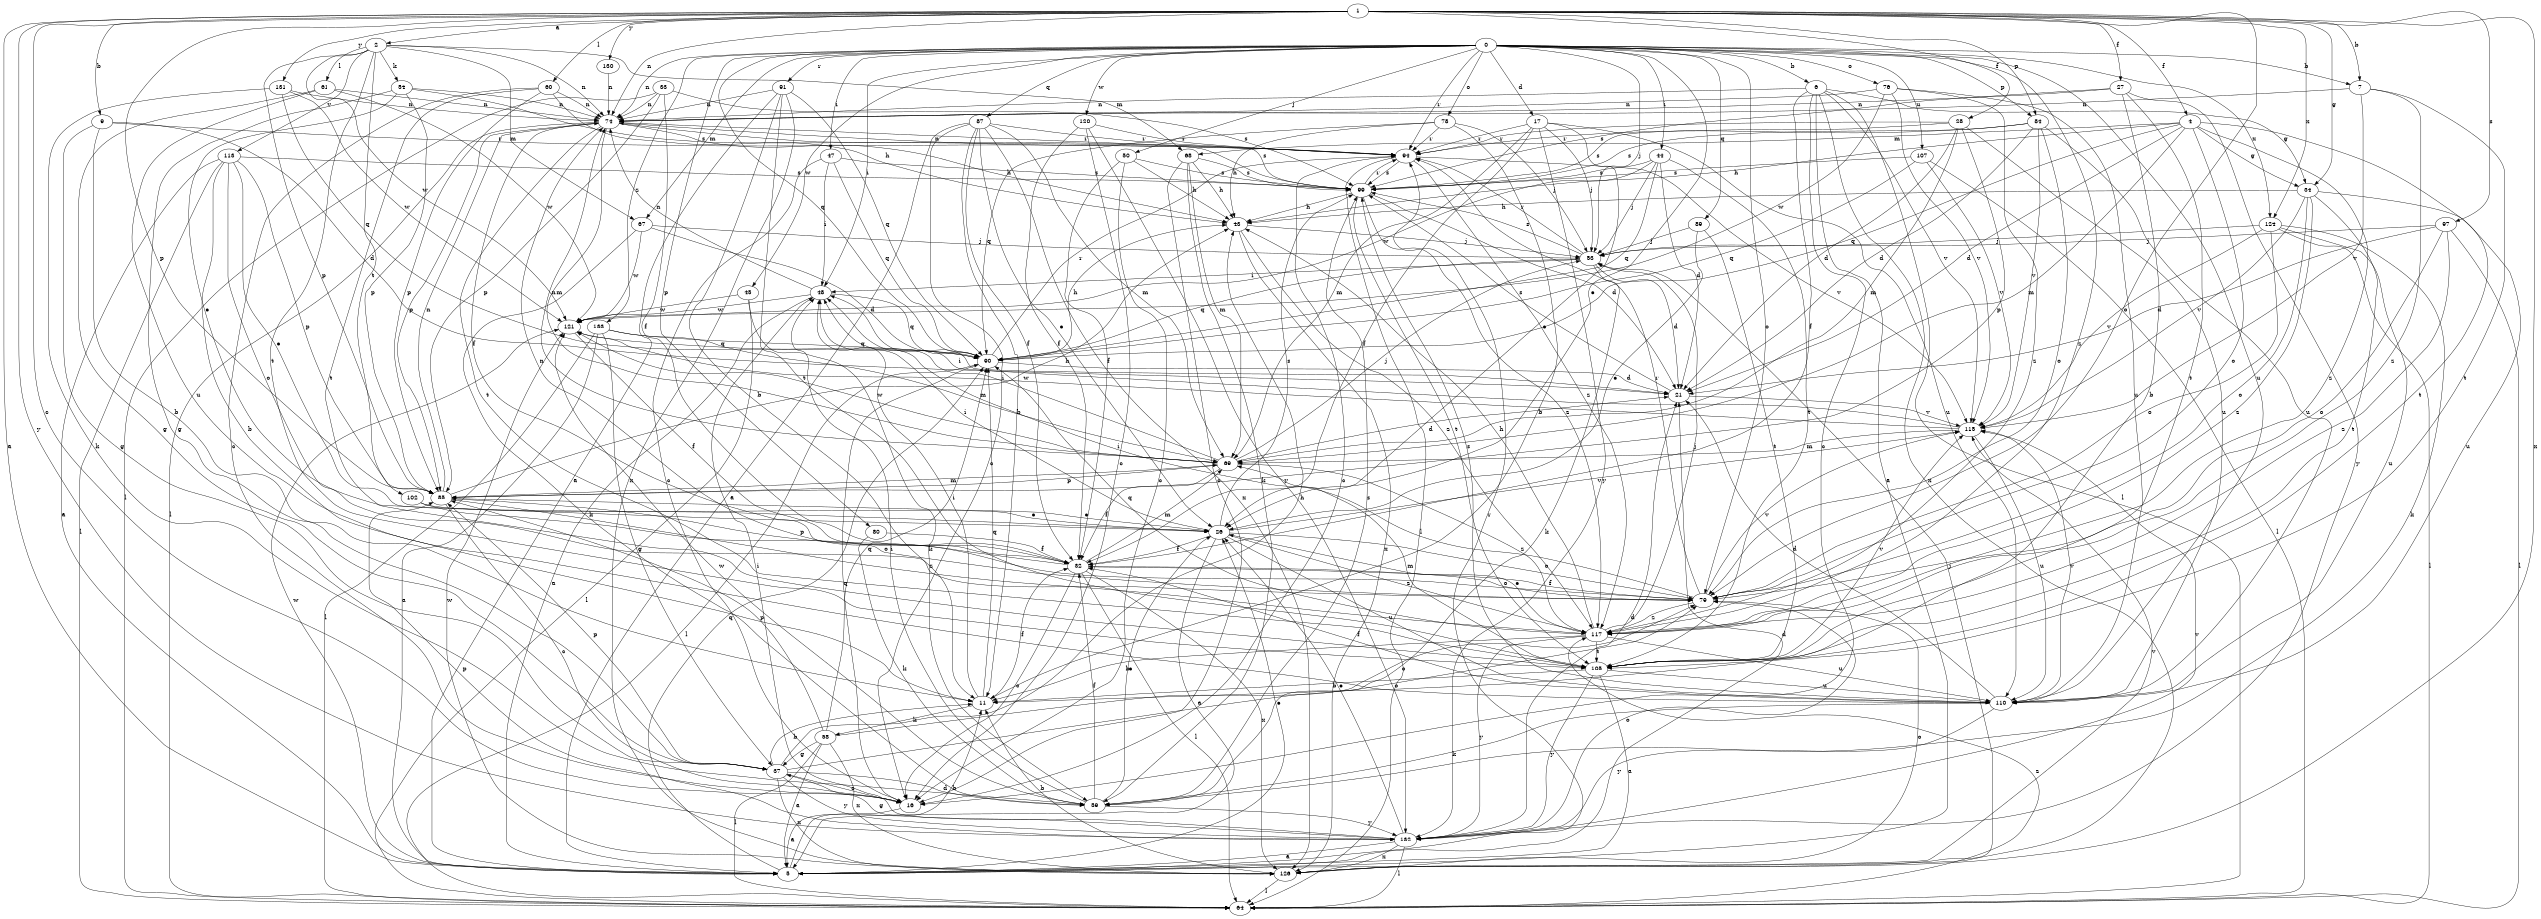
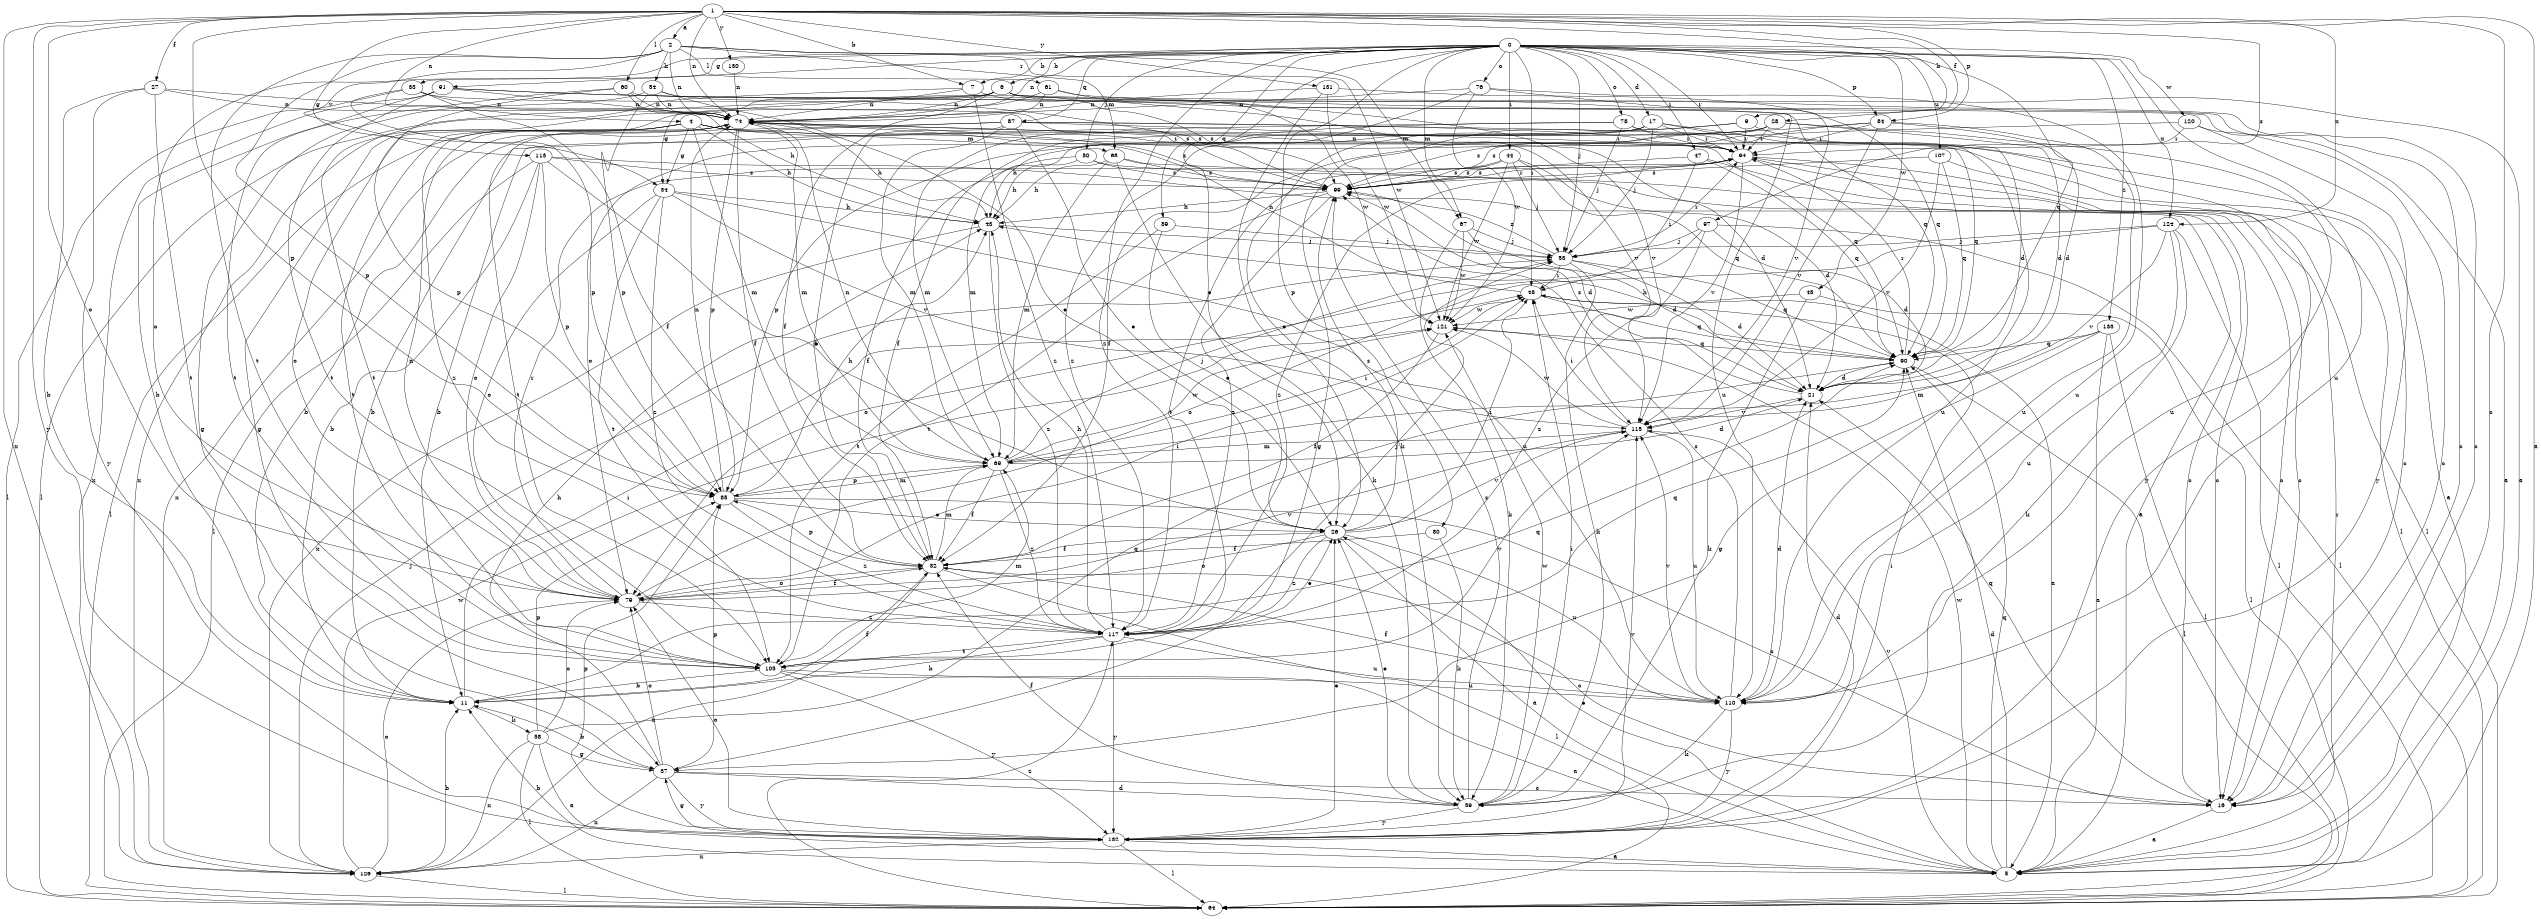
none -> (714, 61)
(2163, 66) -> (430, 66)
(412, 498) -> none
